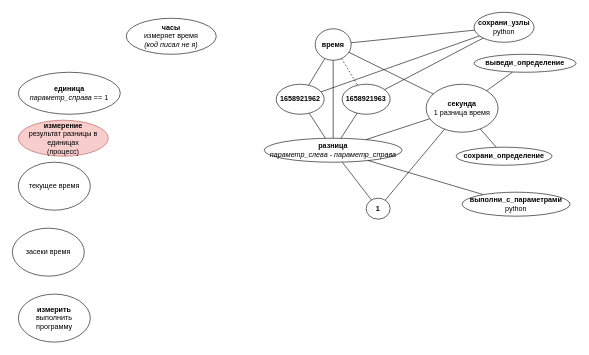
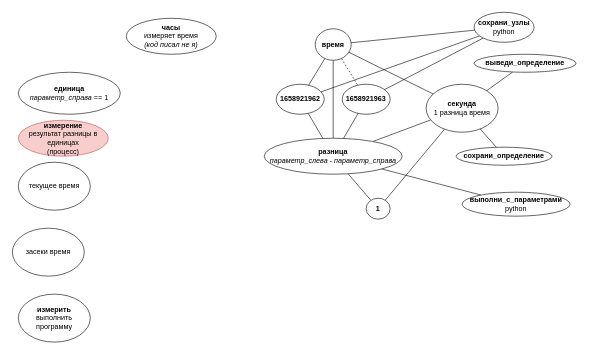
(333, 150) -> (333, 156)
